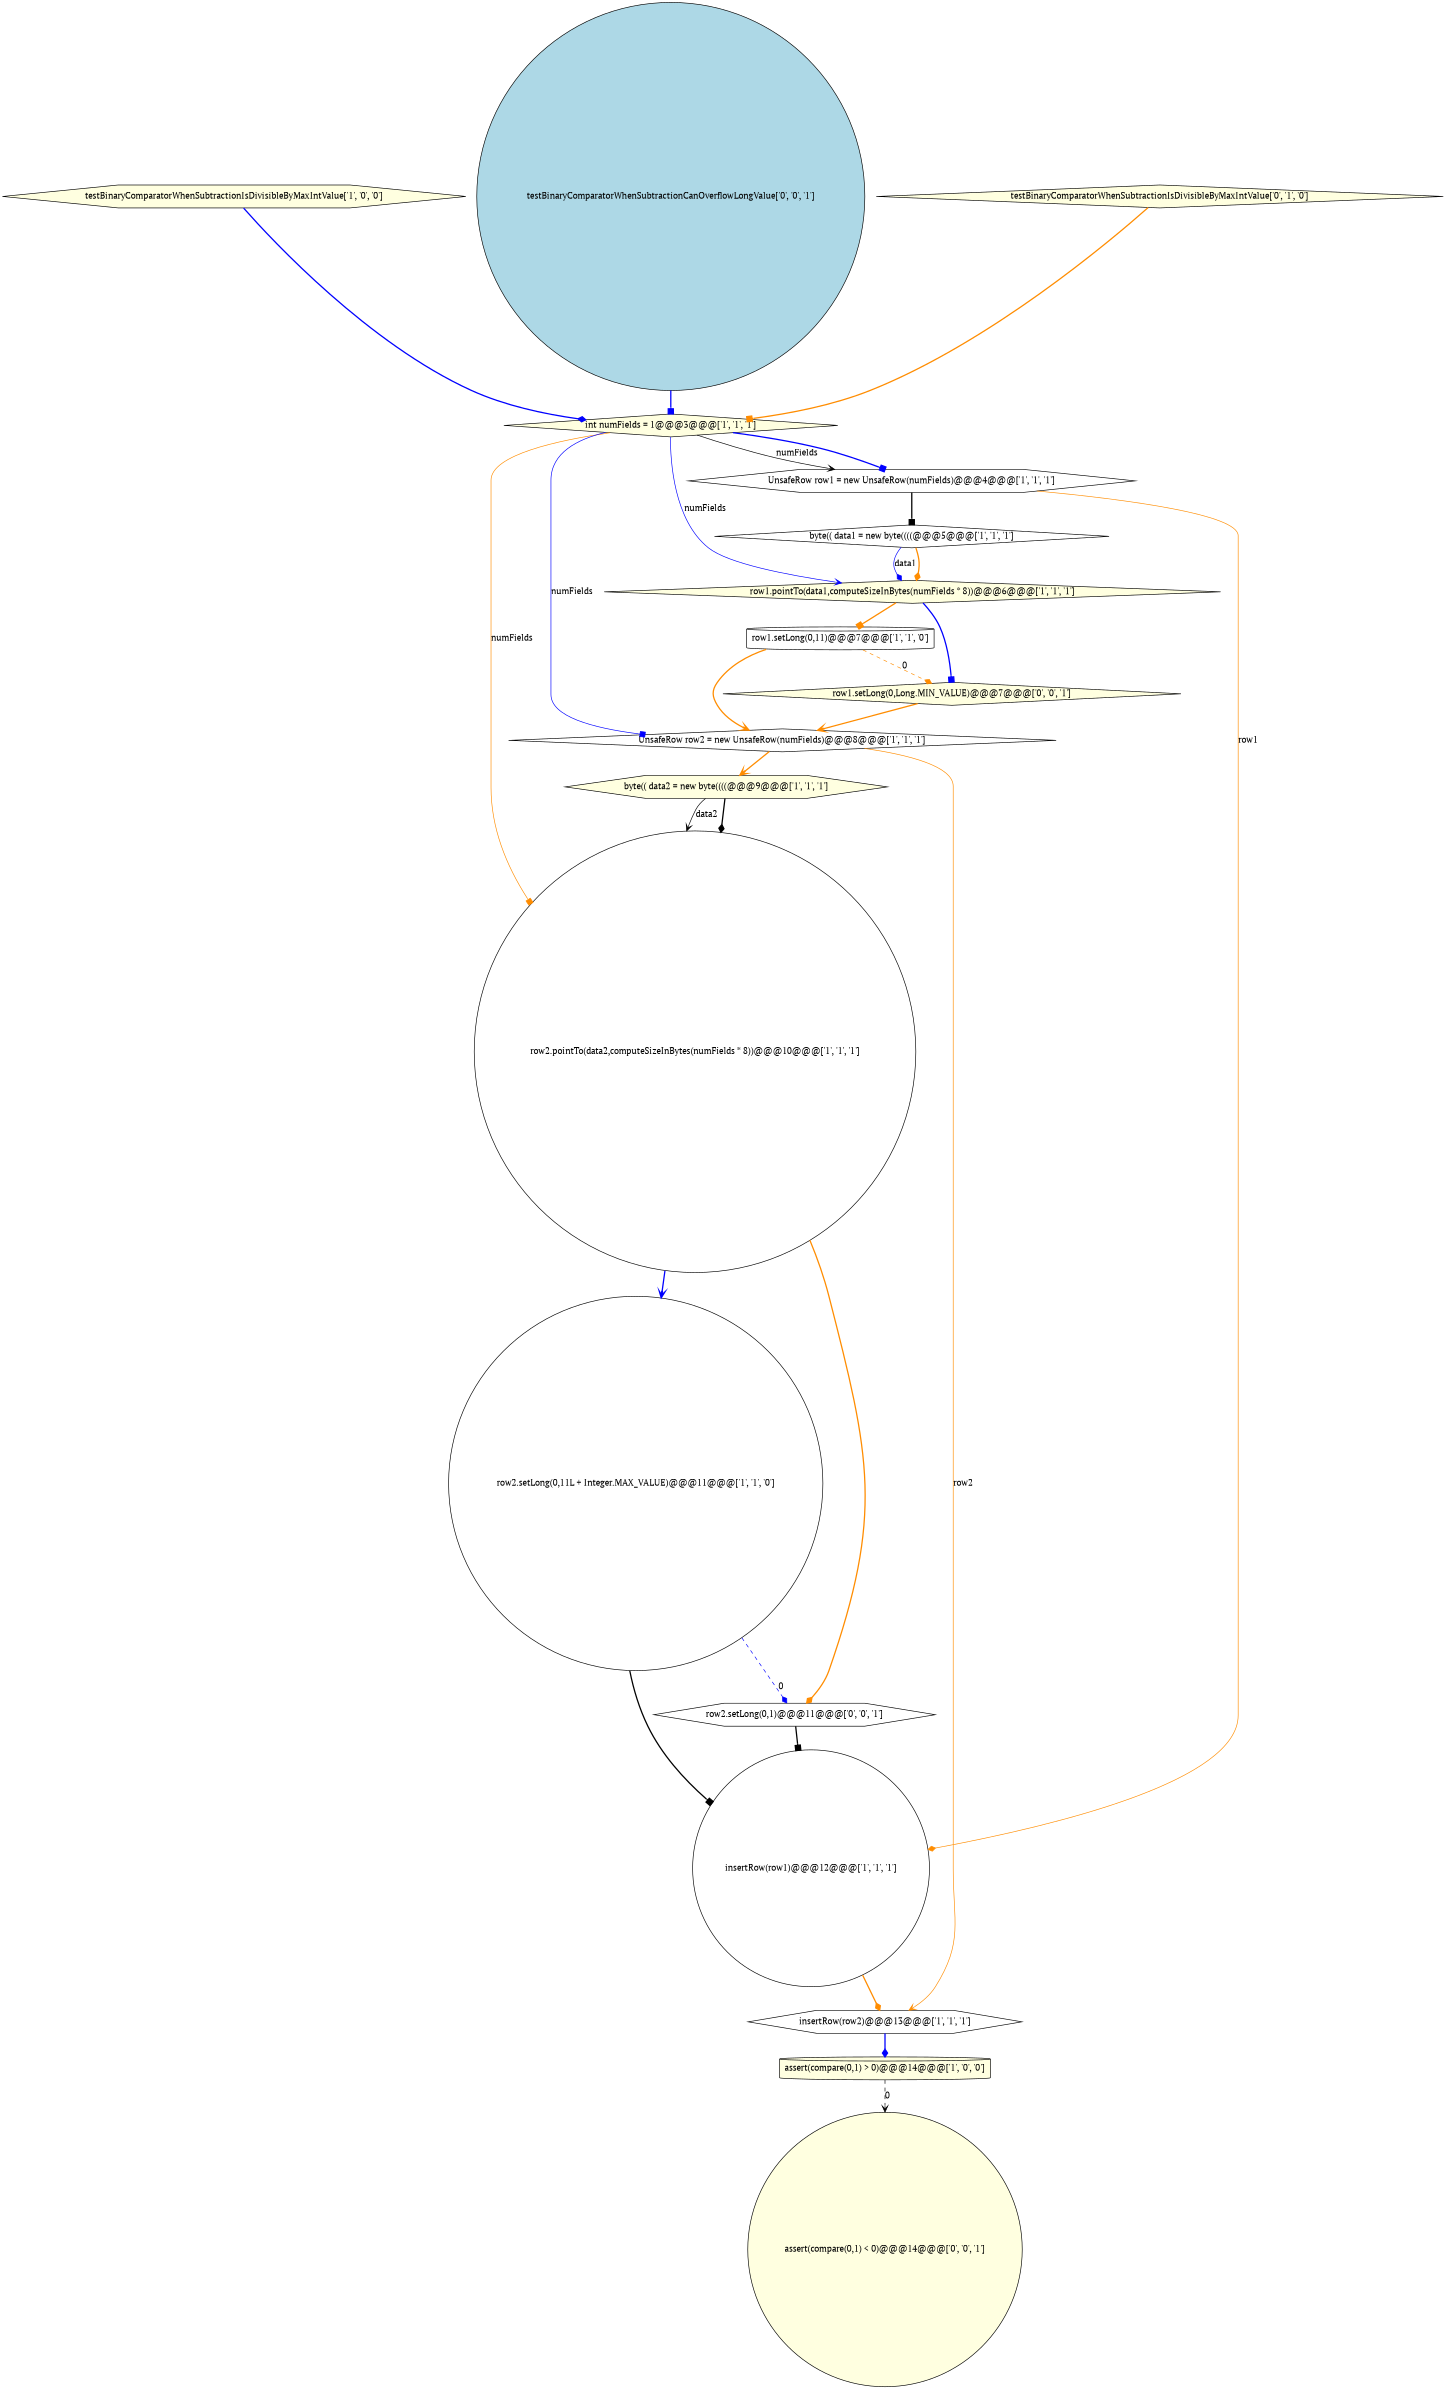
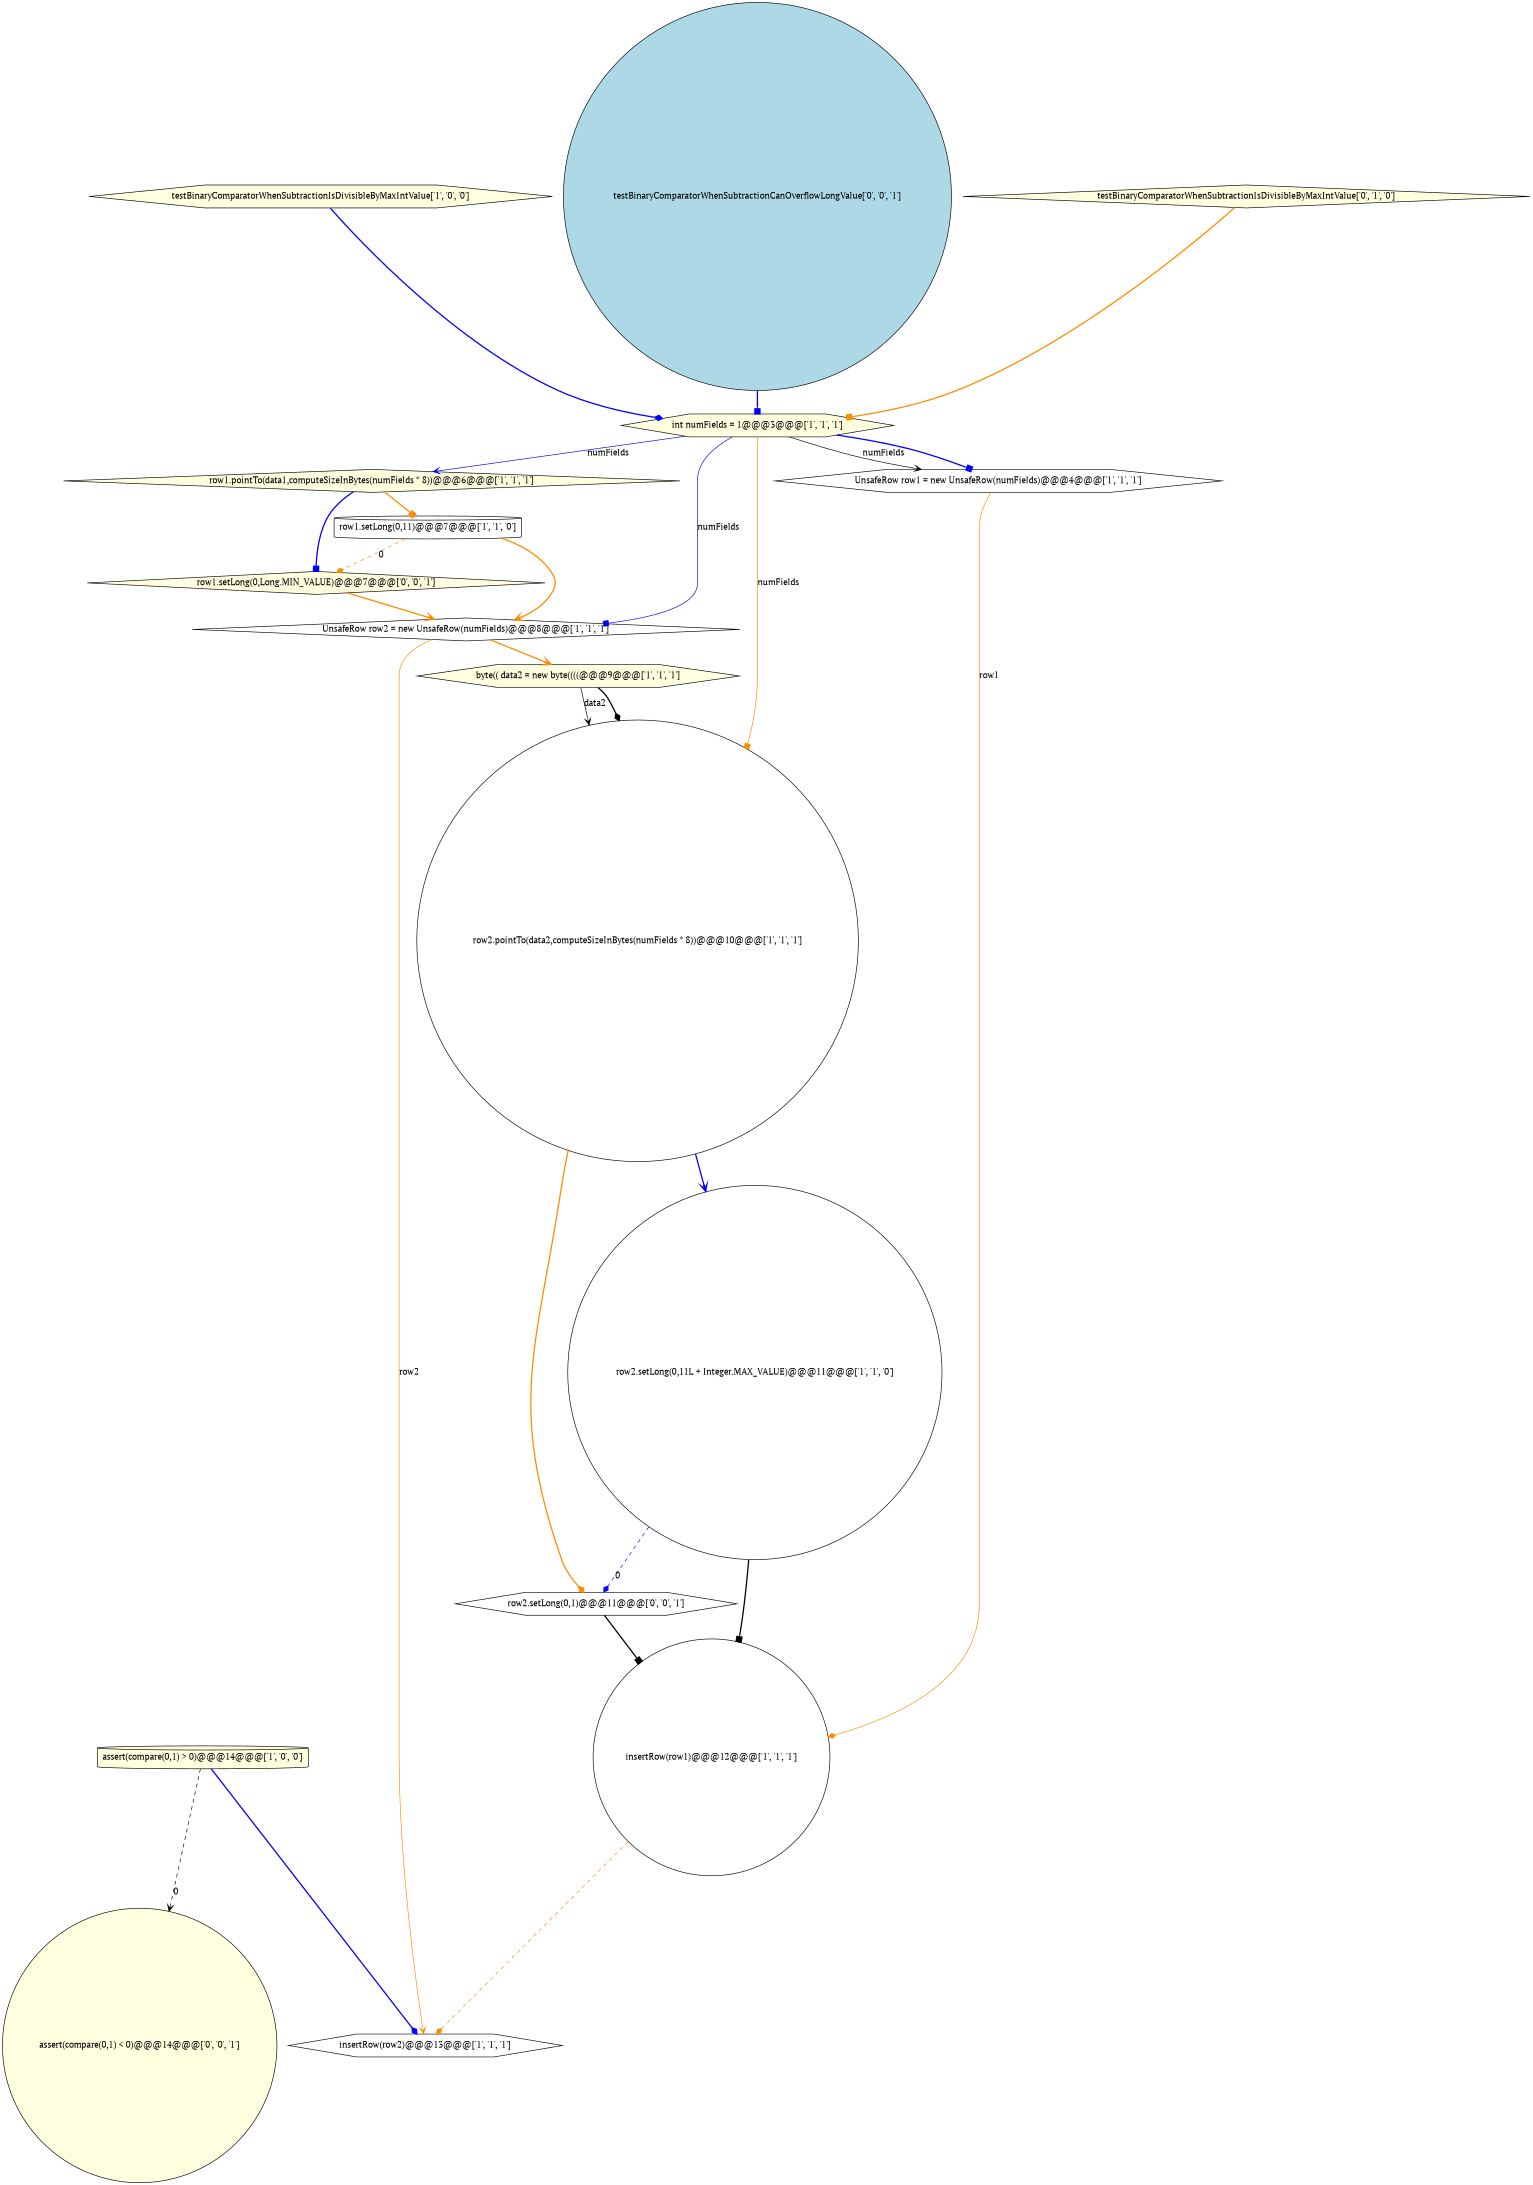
(671, 425) -> (757, 425)
(912, 536) -> none
(869, 1989) -> (535, 1935)
(885, 2041) -> (312, 1898)
